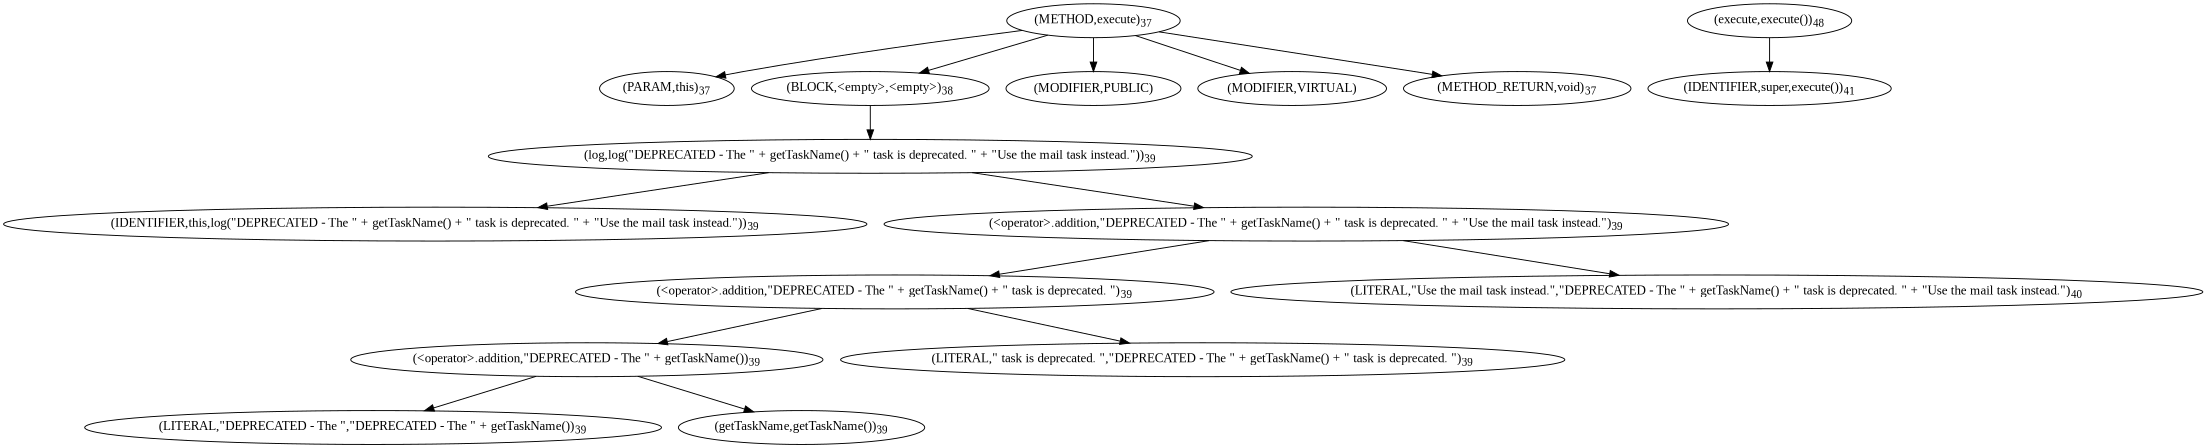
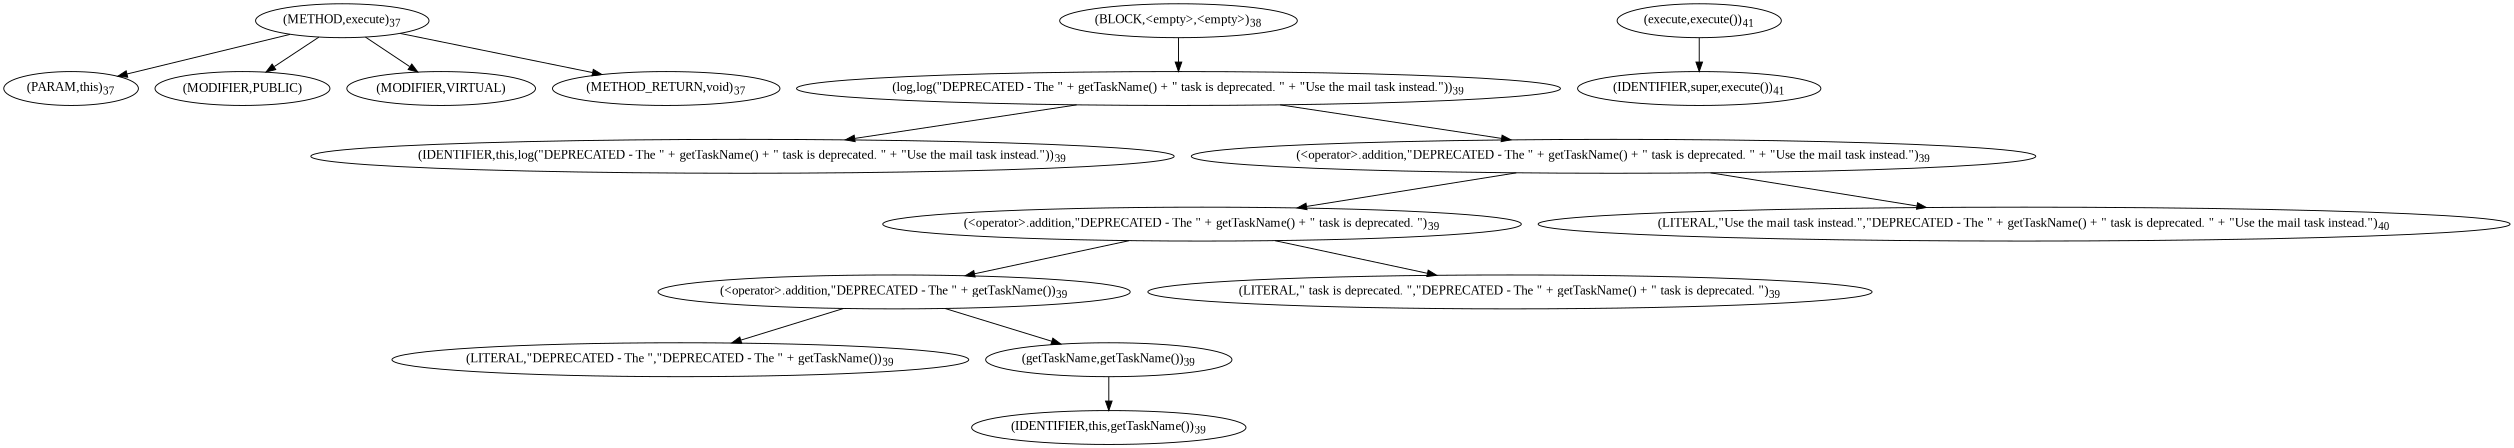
(1819, 19) -> (1749, 19)
(988, 53) -> none
none -> (1109, 428)
